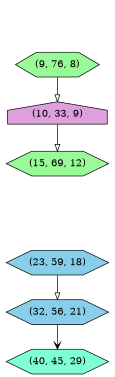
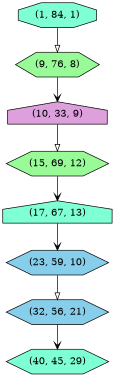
none -> (57, 15)
(57, 86) -> (57, 86)
none -> (57, 213)
(57, 263) -> (57, 263)
